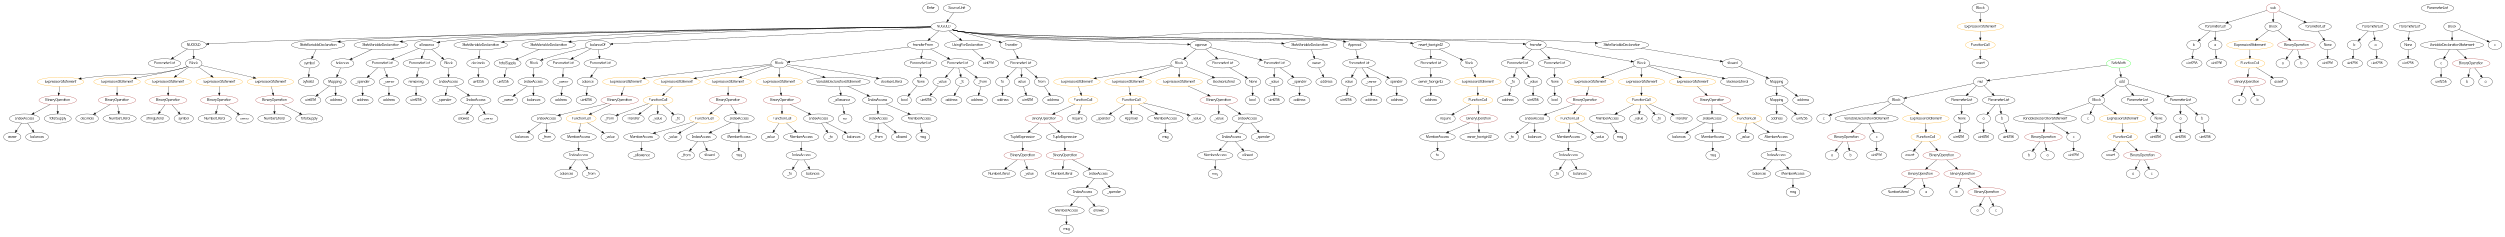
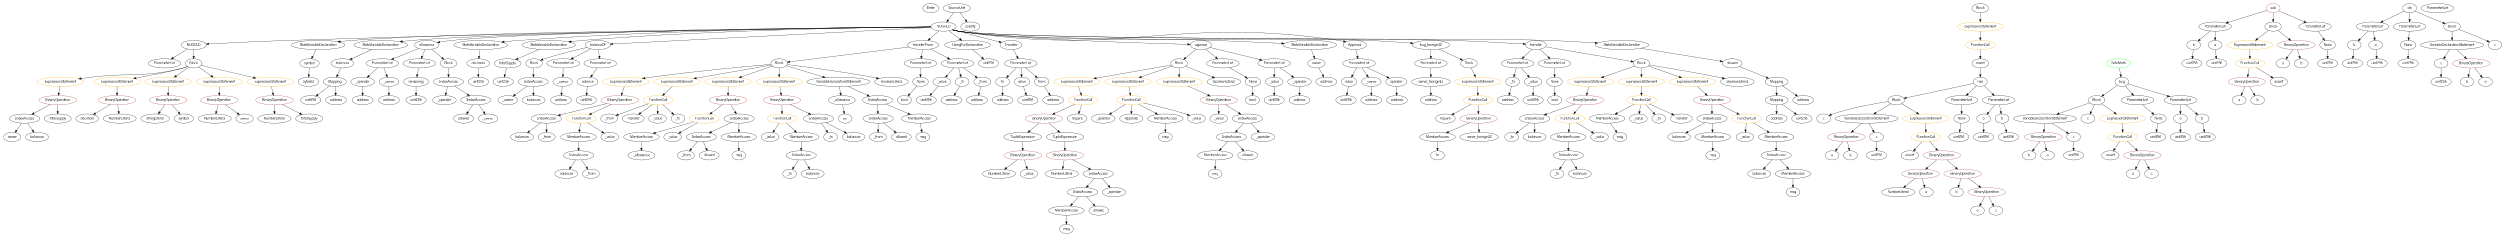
none -> (2410, 8)
none -> (970, 27)
(1431, 45) -> (1431, 45)
(2048, 73) -> (1980, 71)
(2122, 82) -> (2122, 82)
